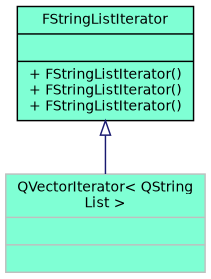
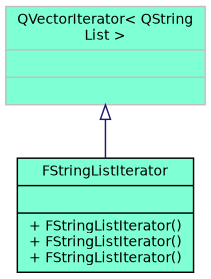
(105, 155) -> (105, 139)
